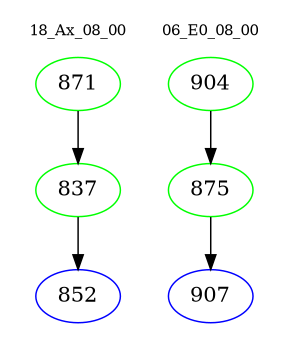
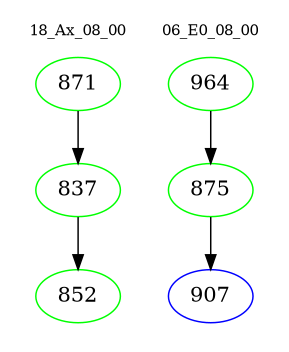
(211, 84) -> (211, 84)
(78, 296) -> (78, 296)
